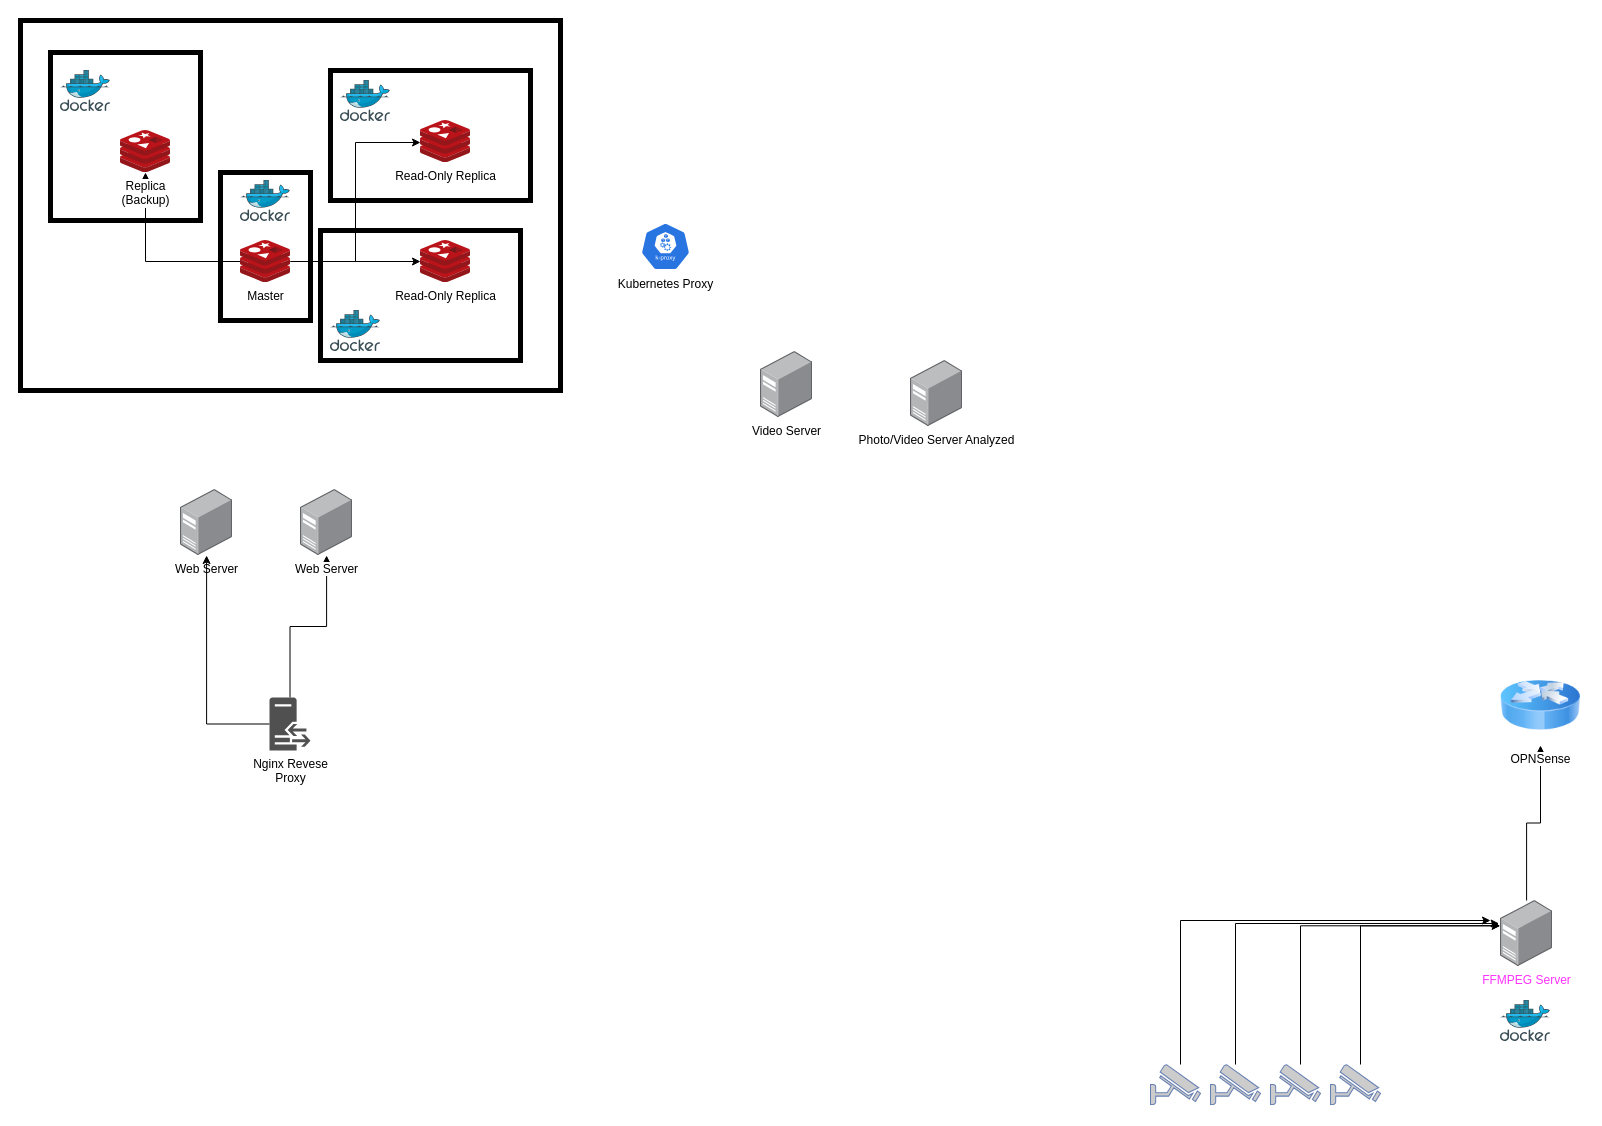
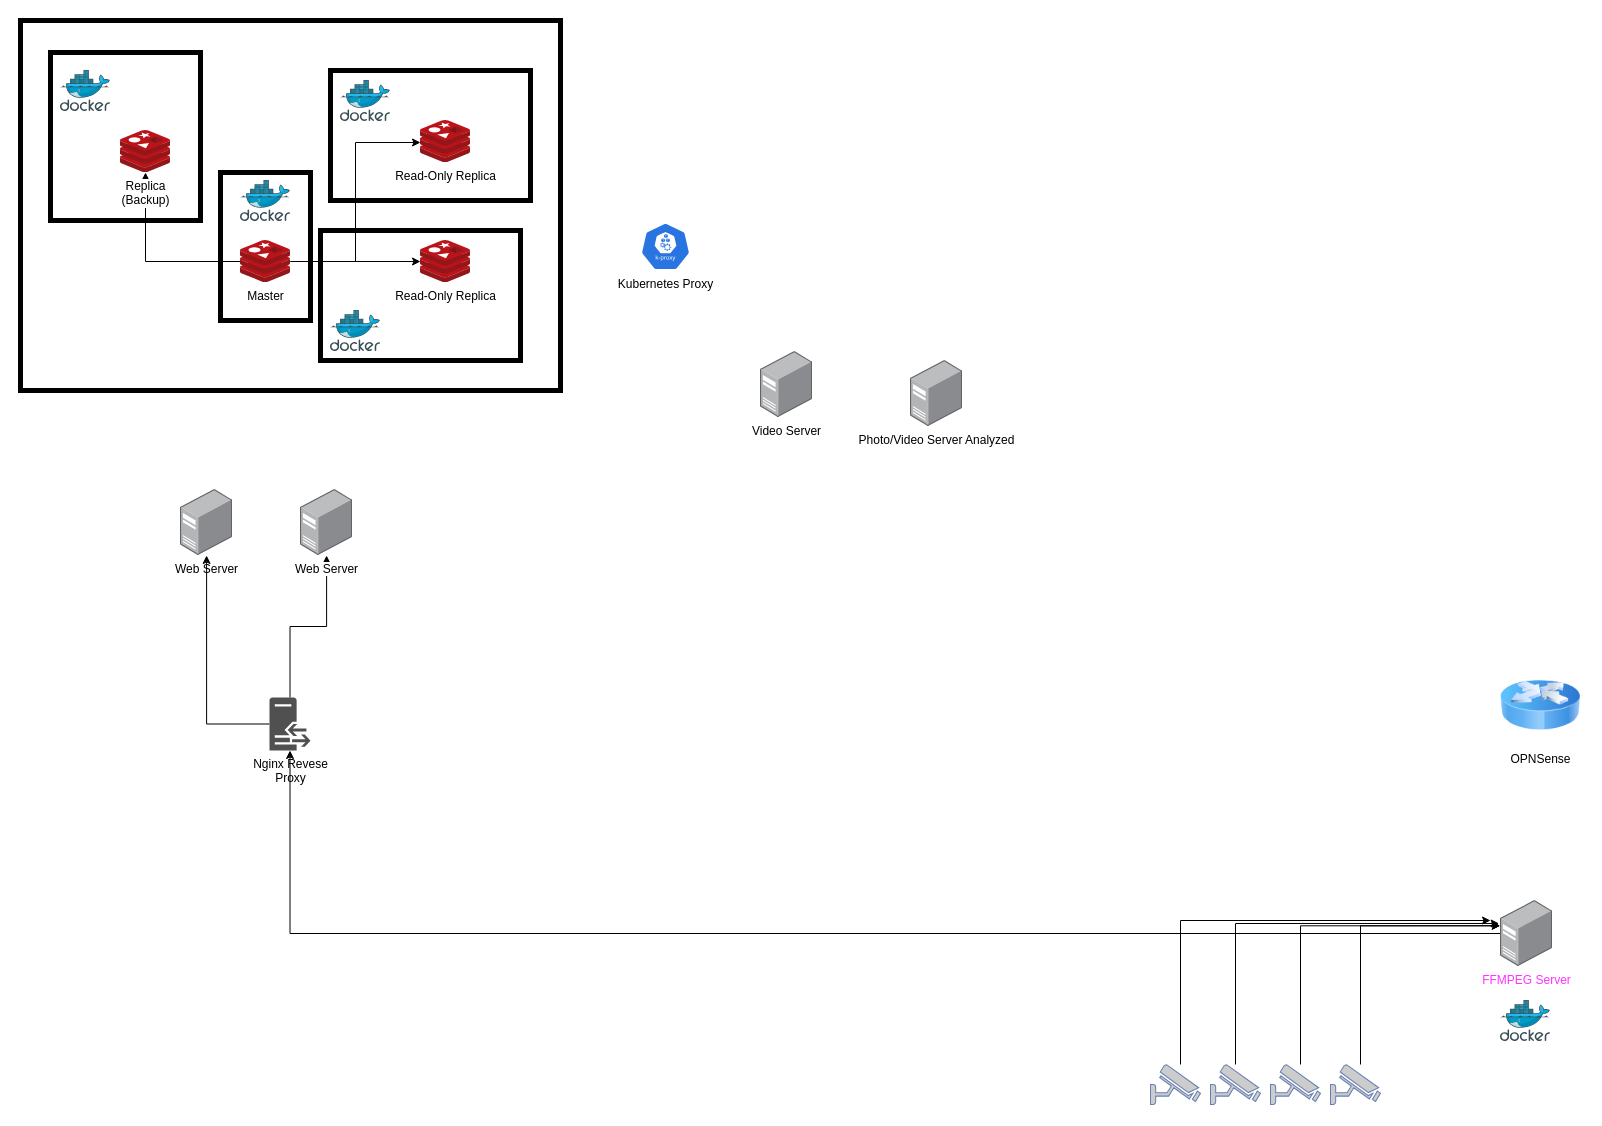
(1527, 826) -> (807, 934)
